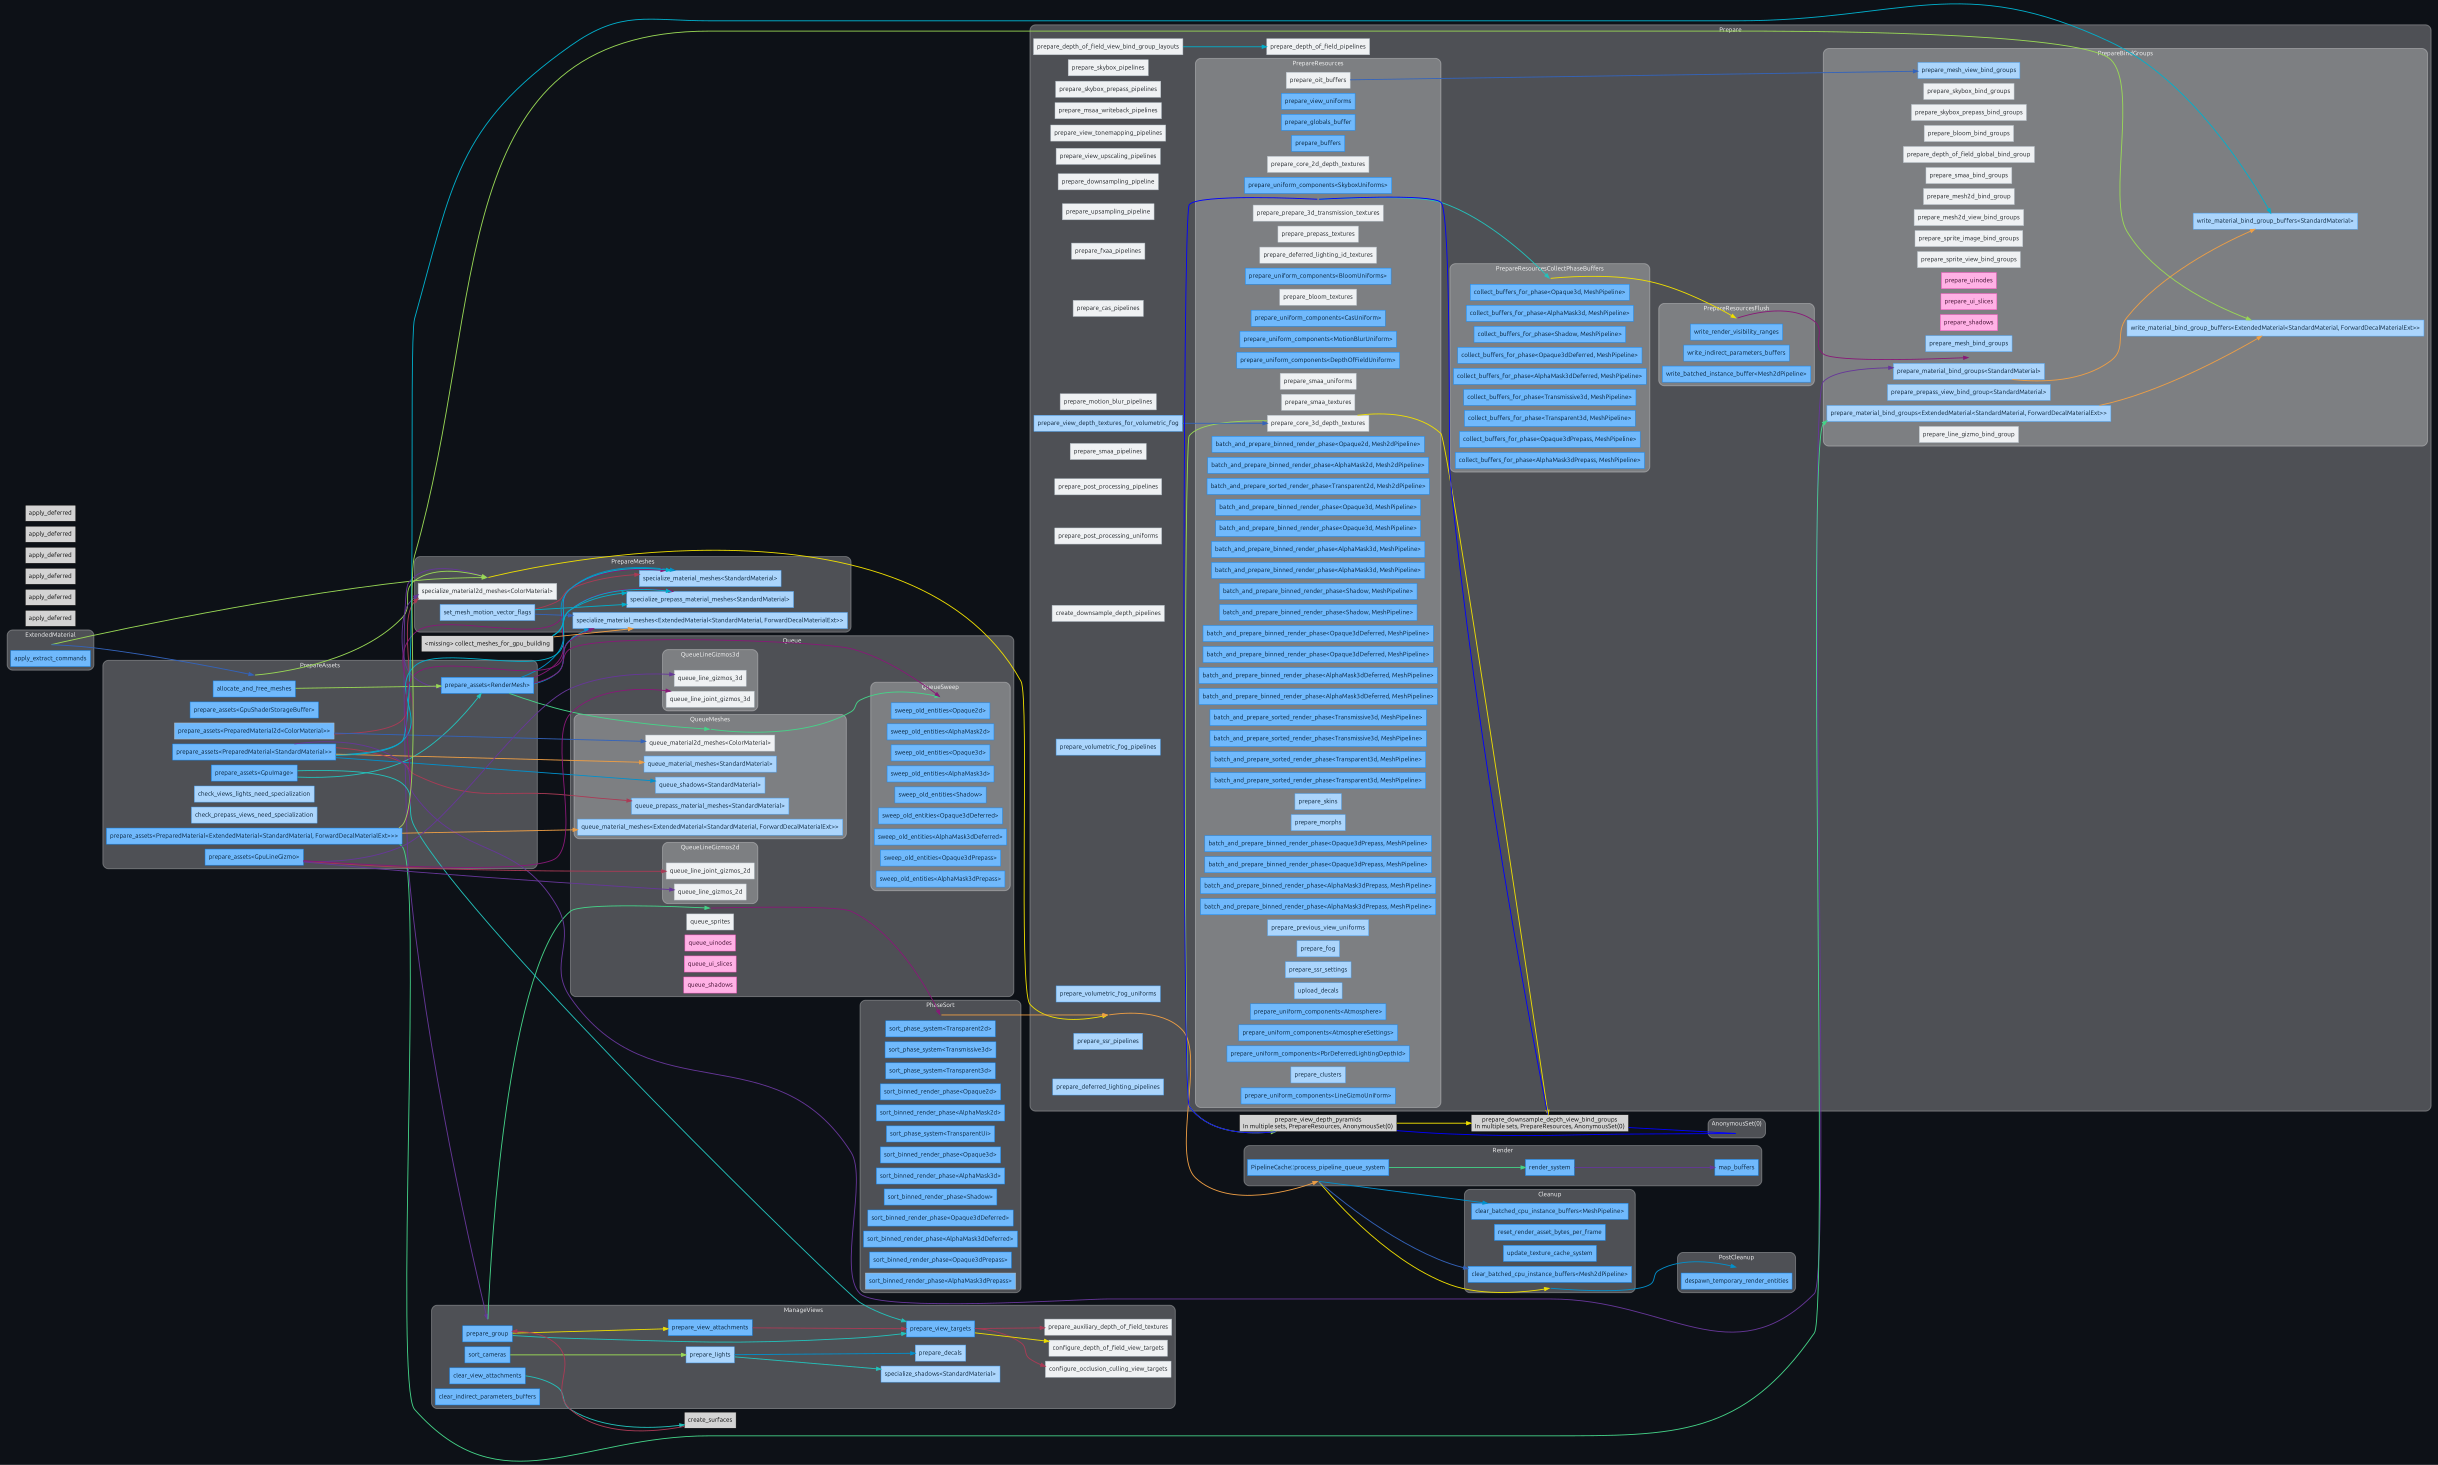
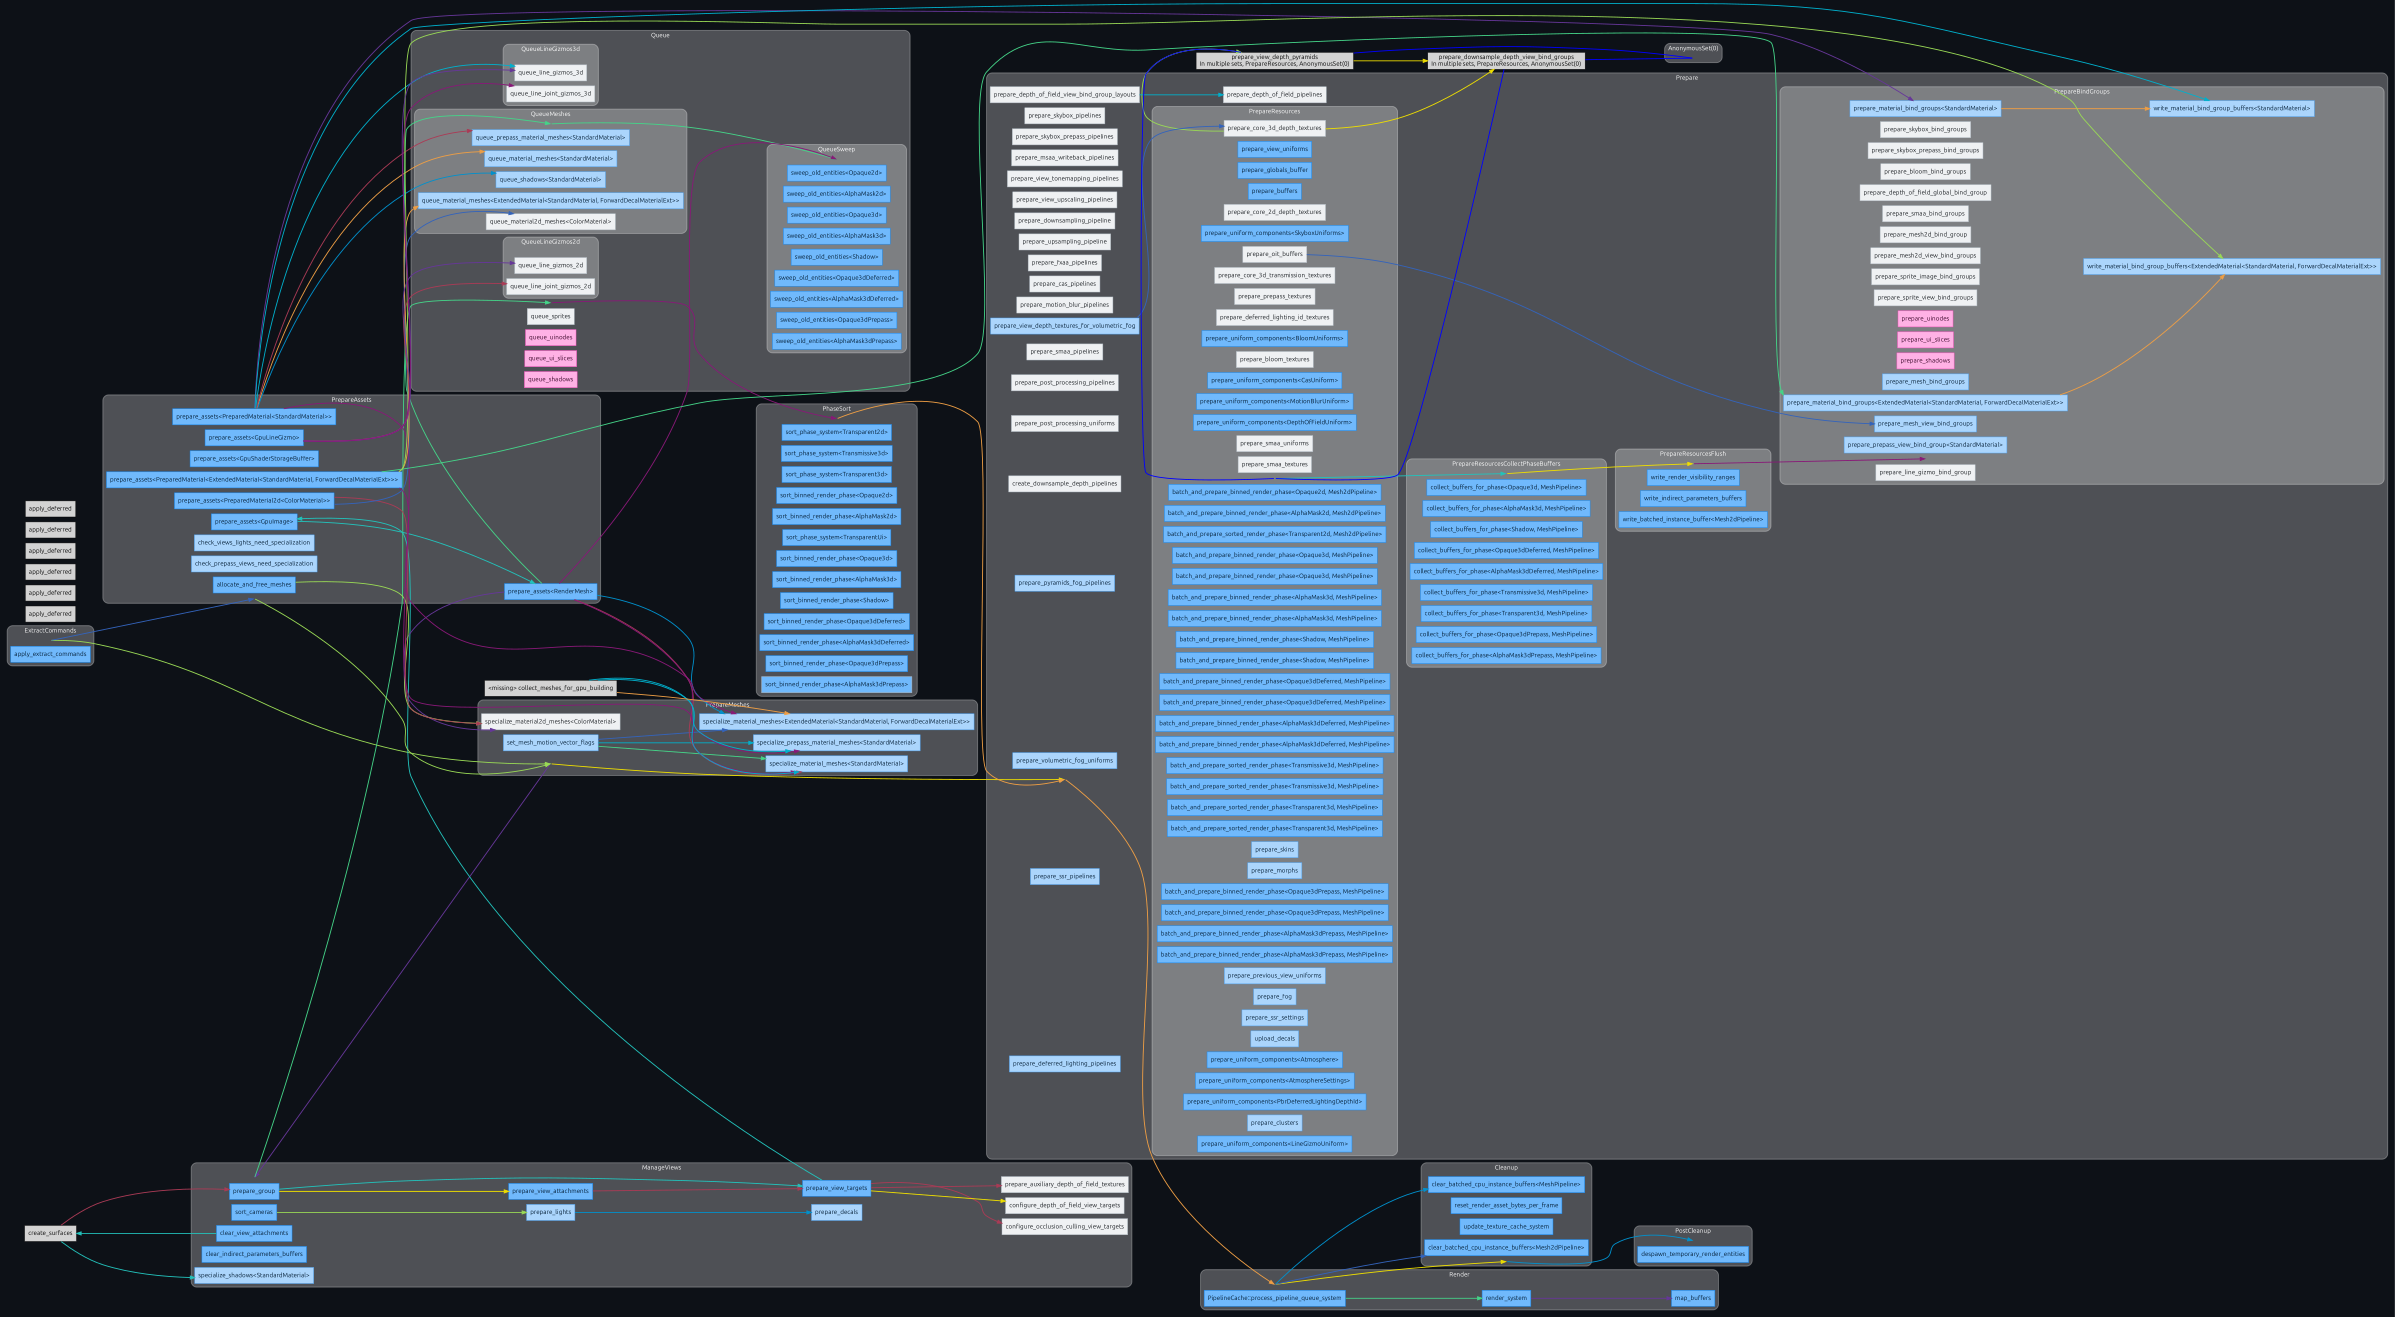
(1318, 213) -> (1275, 275)
(587, 583) -> (680, 752)
(568, 592) -> (693, 698)
(51, 635) -> (51, 631)
(541, 660) -> (325, 184)
(366, 687) -> (397, 592)
(254, 731) -> (254, 501)
(1108, 747) -> (1065, 583)
(590, 1035) -> (486, 896)
(806, 1363) -> (123, 1270)
